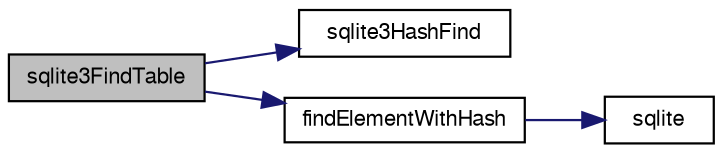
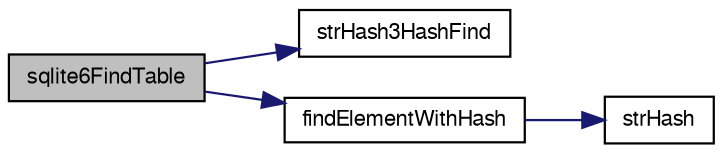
(405, 33) -> (405, 33)
(107, 78) -> (107, 78)
(659, 120) -> (659, 120)
